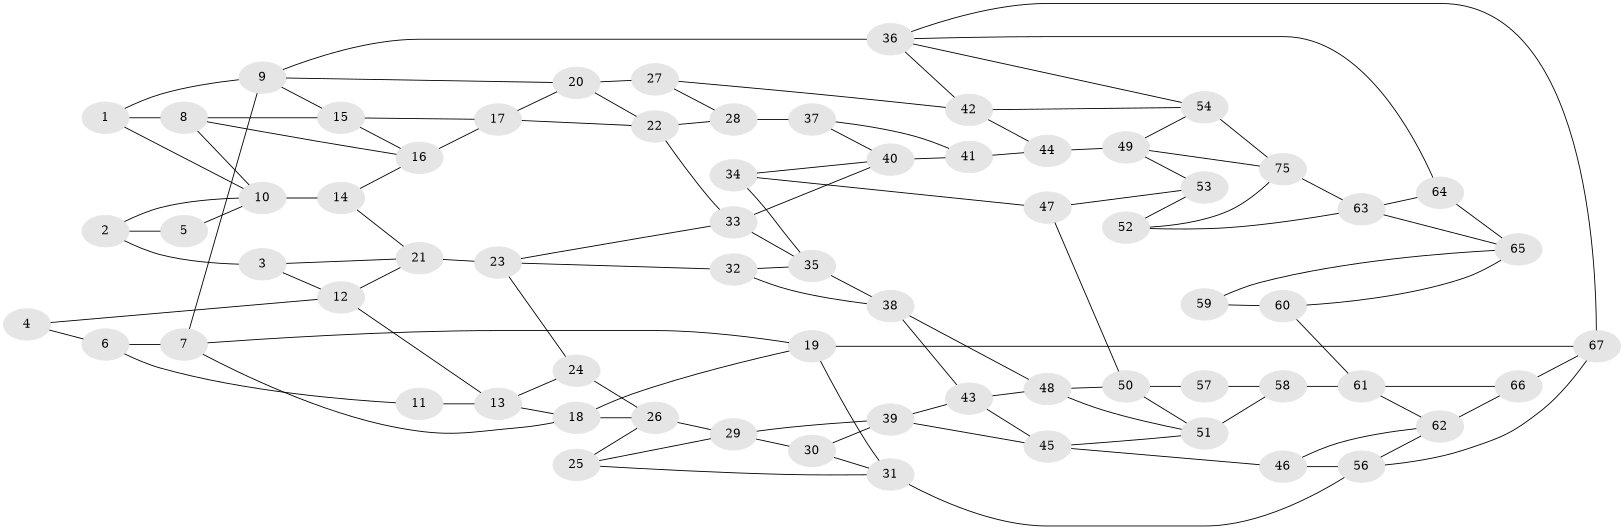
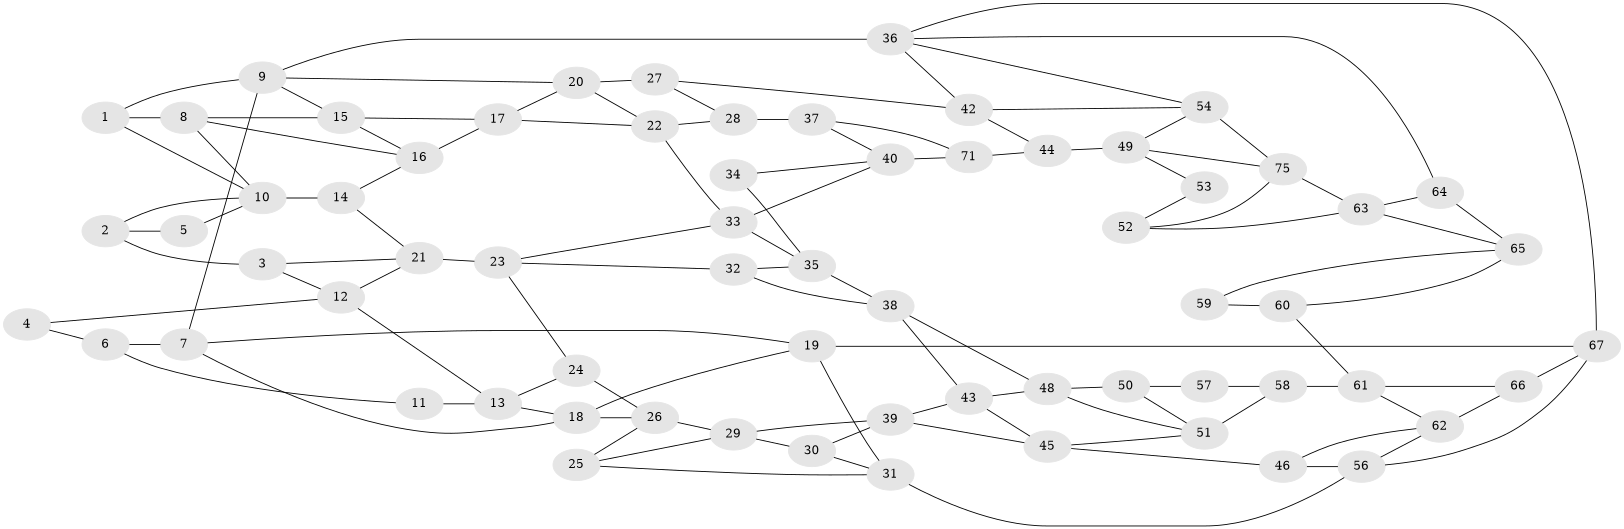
(969, 157) -> (969, 157)
(1048, 208) -> none
